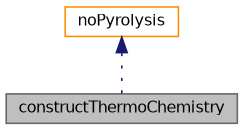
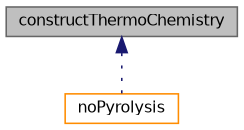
(122, 73) -> (122, 73)
